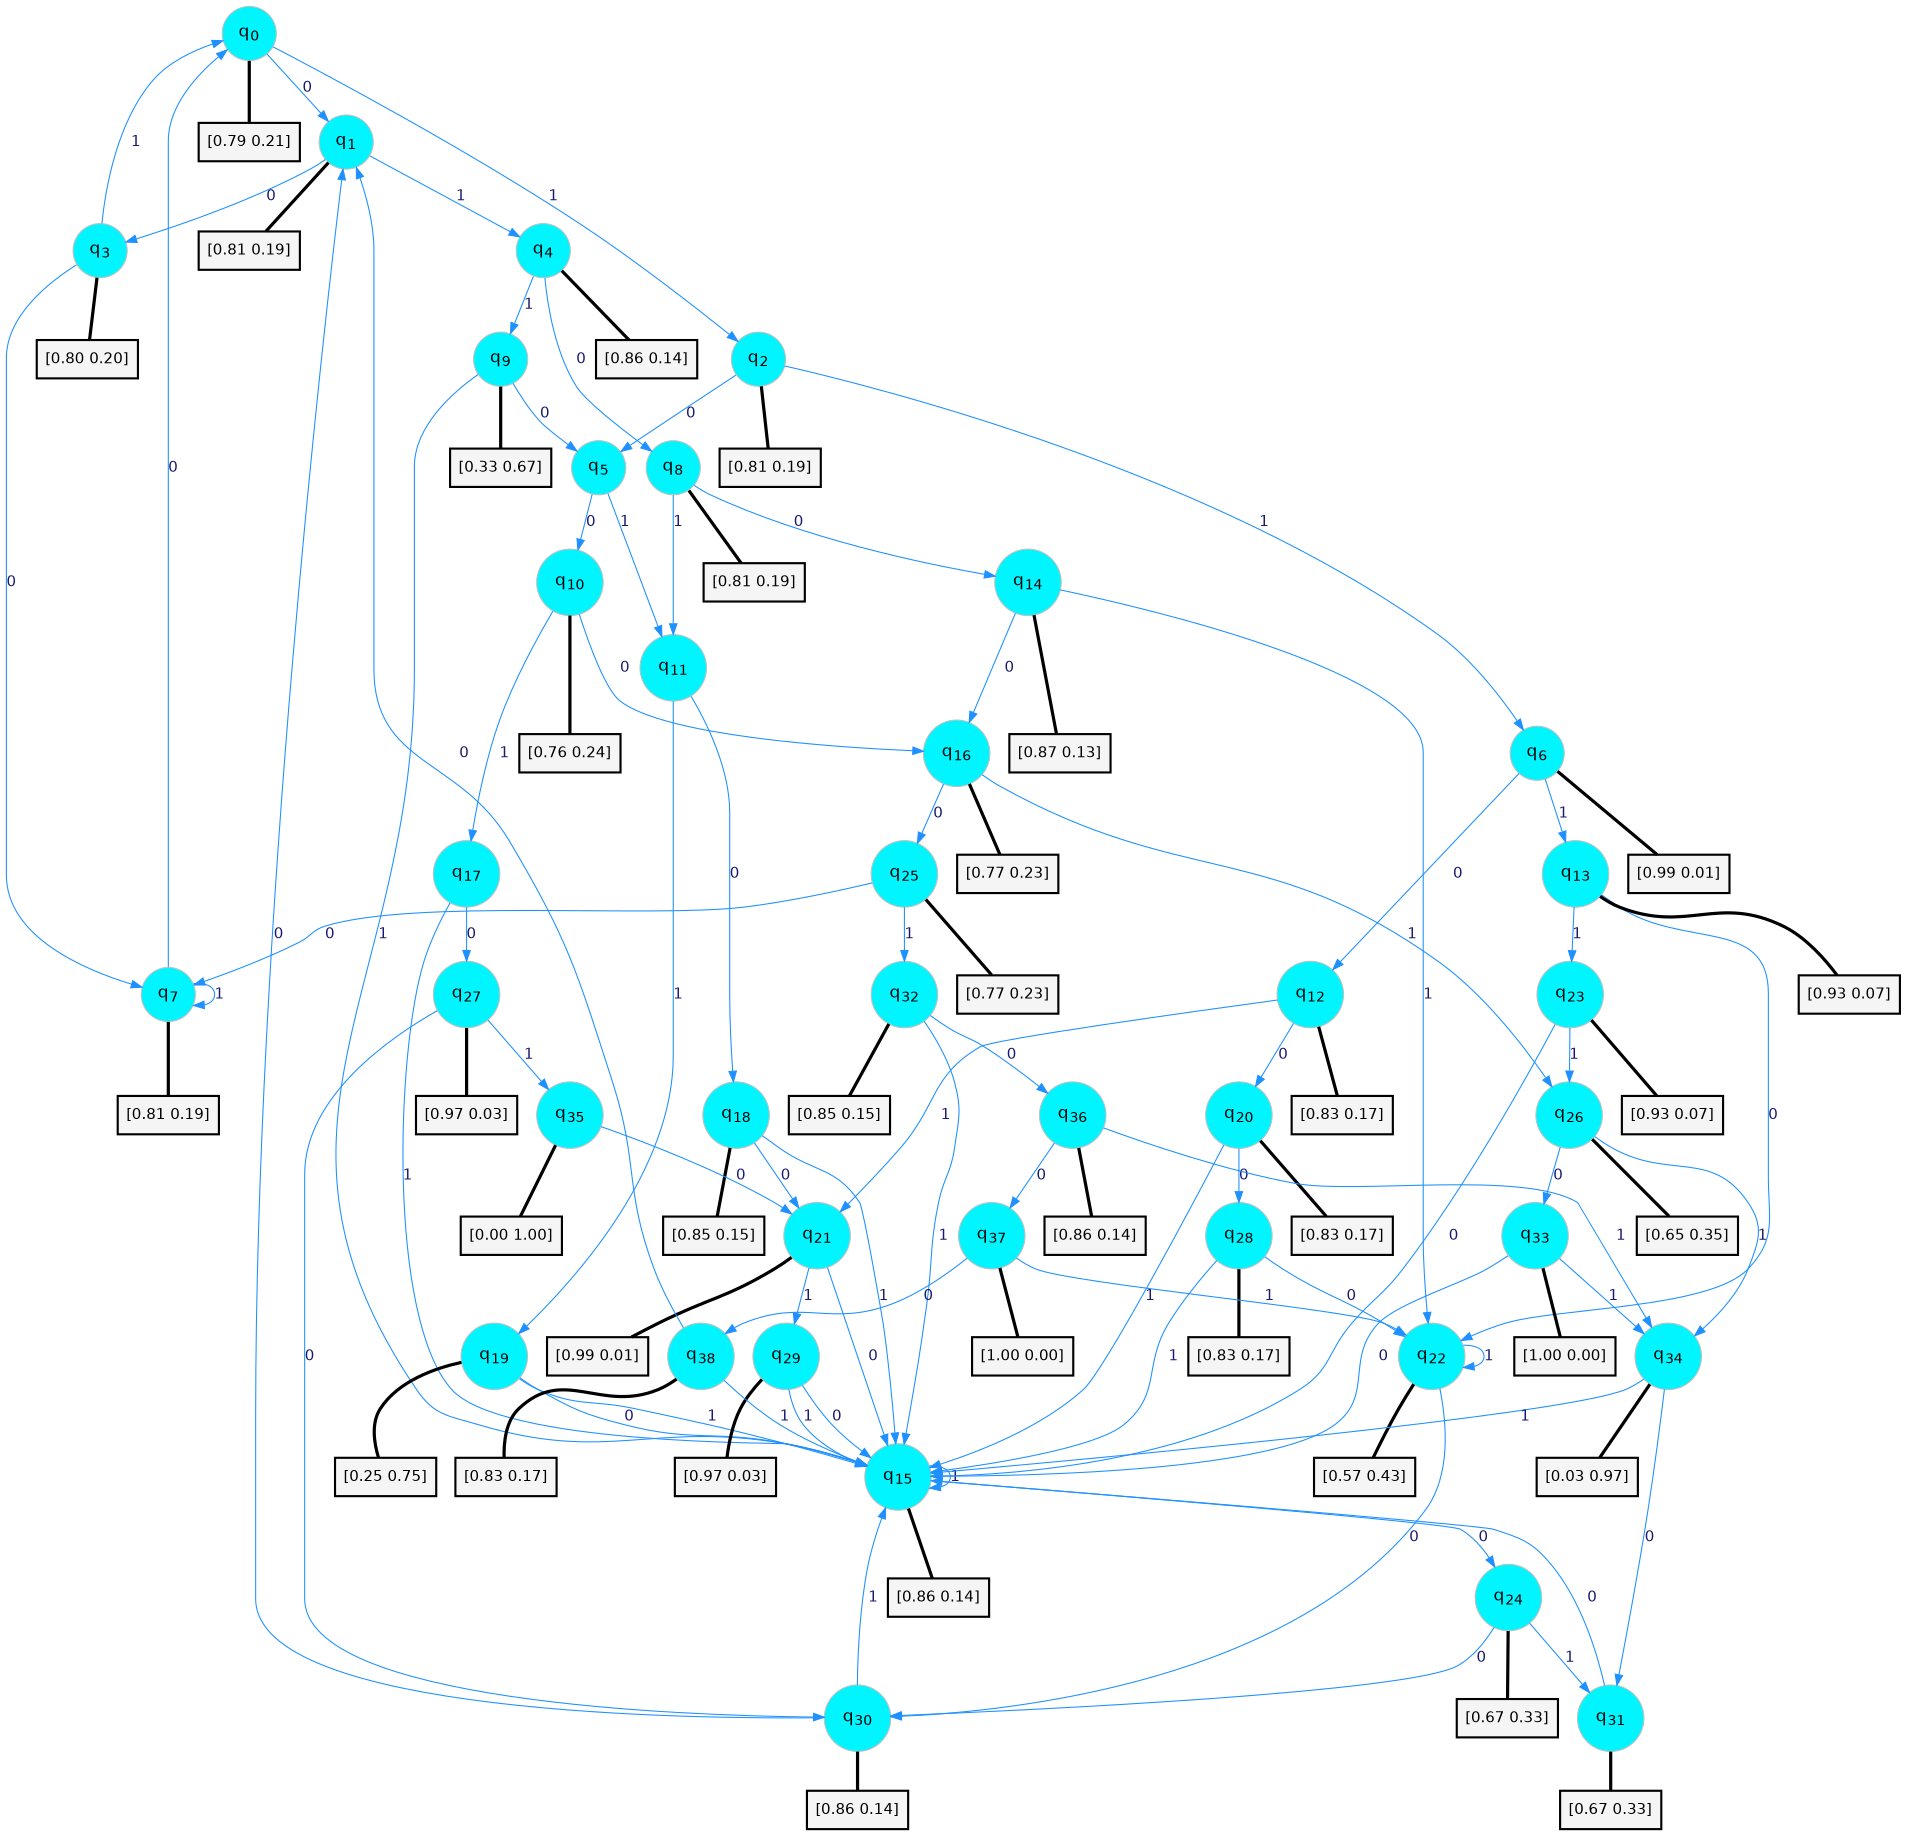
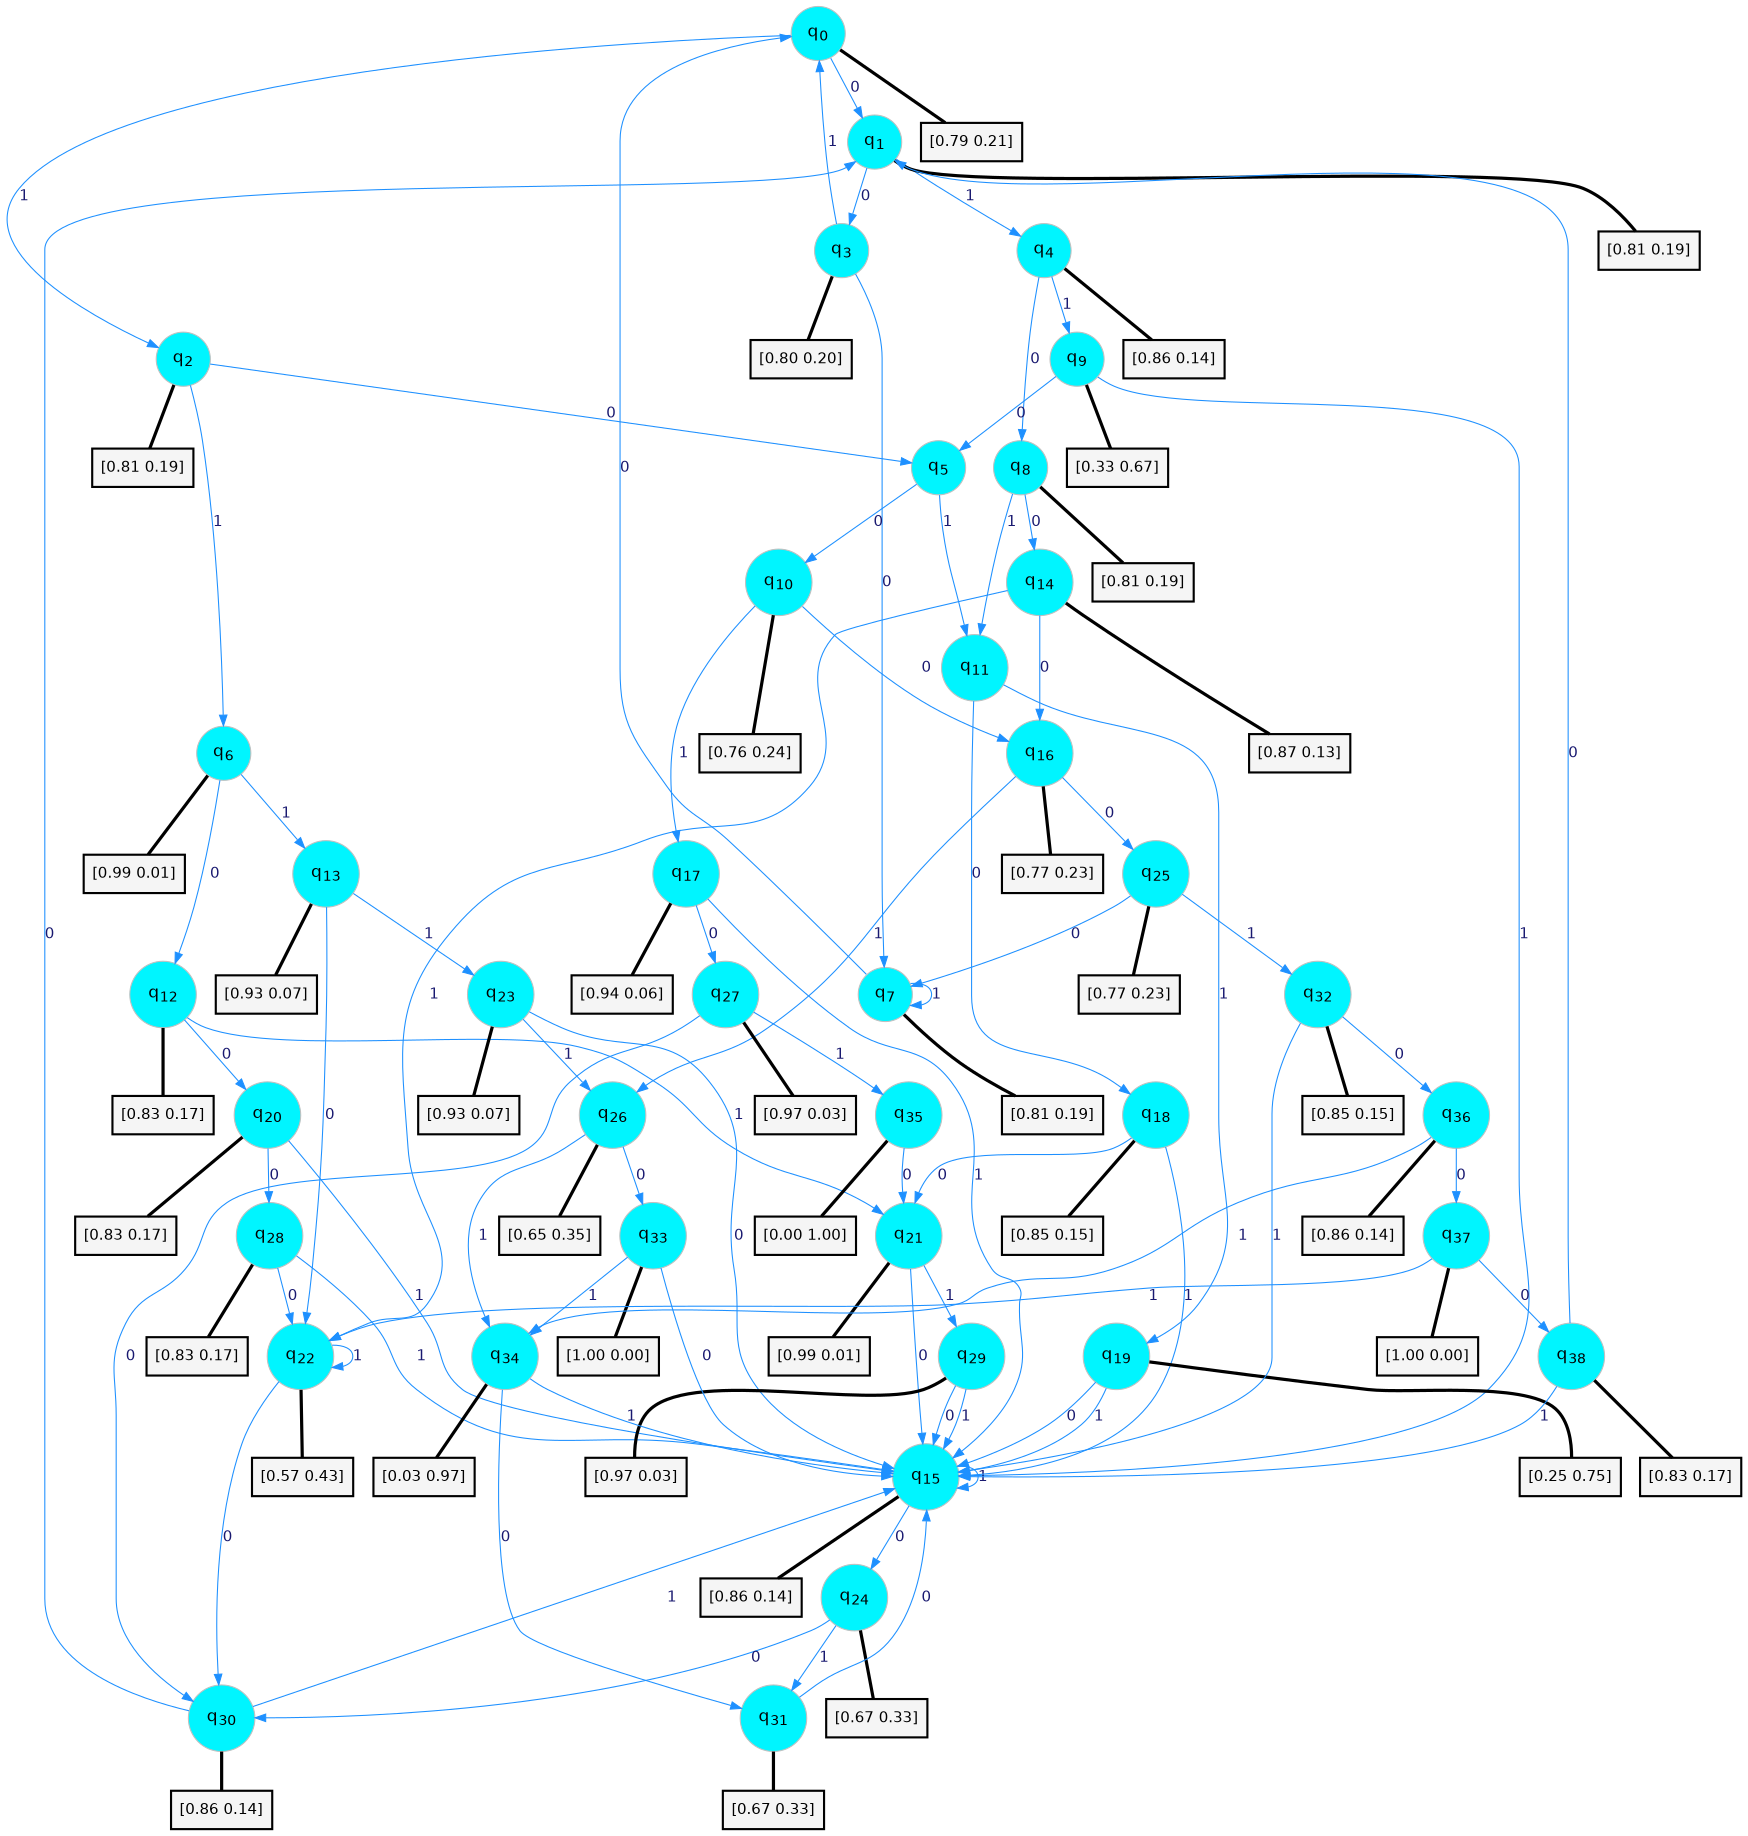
none -> (622, 994)
